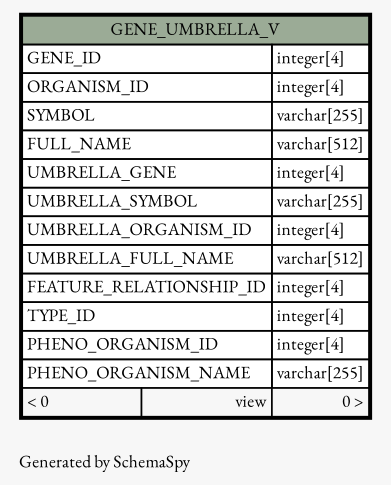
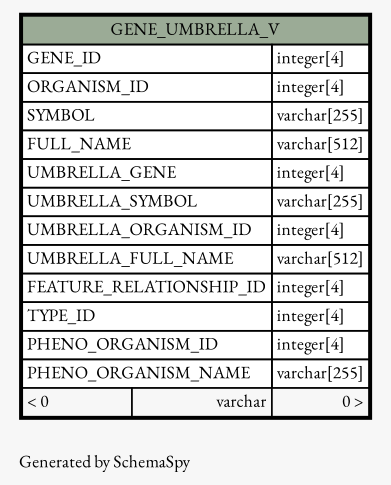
(251, 402) -> (242, 402)
